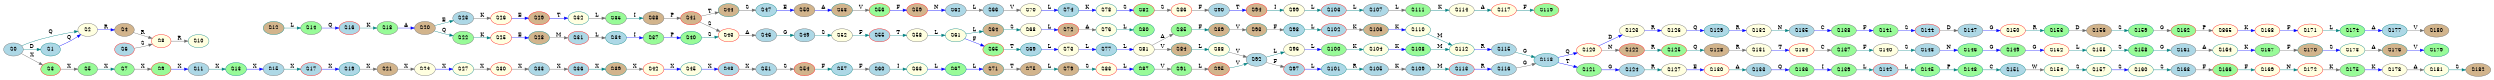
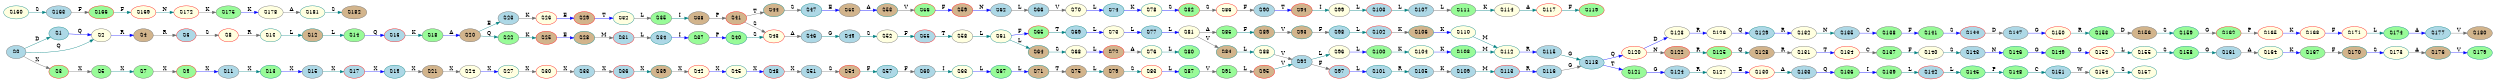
(2225, 31) -> (2270, 33)
(141, 35) -> (163, 35)
none -> (290, 35)
(501, 38) -> (546, 38)
(2118, 70) -> none
